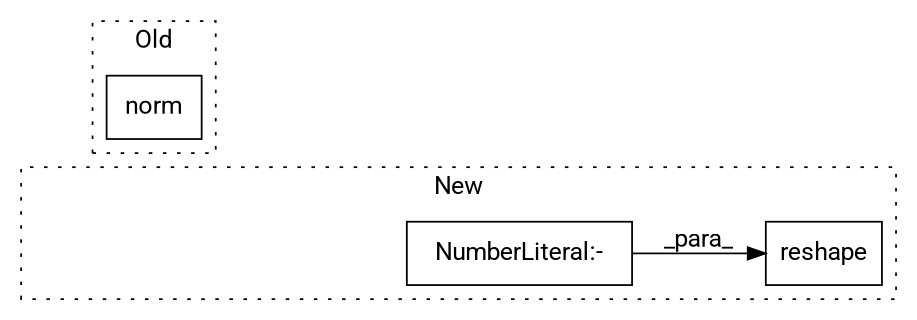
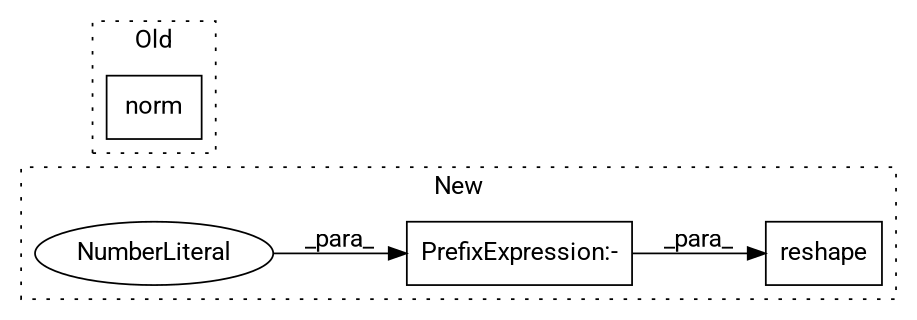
none -> (154, 253)
(519, 253) -> (519, 253)
